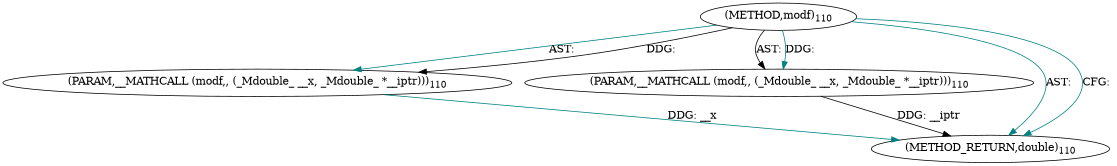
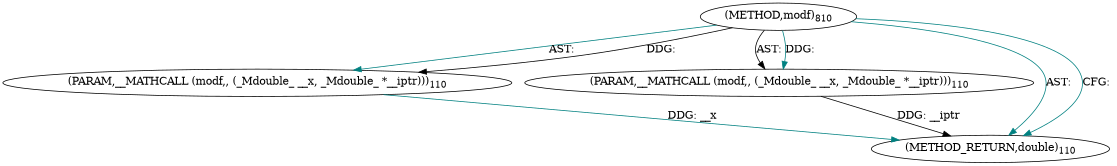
(824, 16) -> (824, 16)
